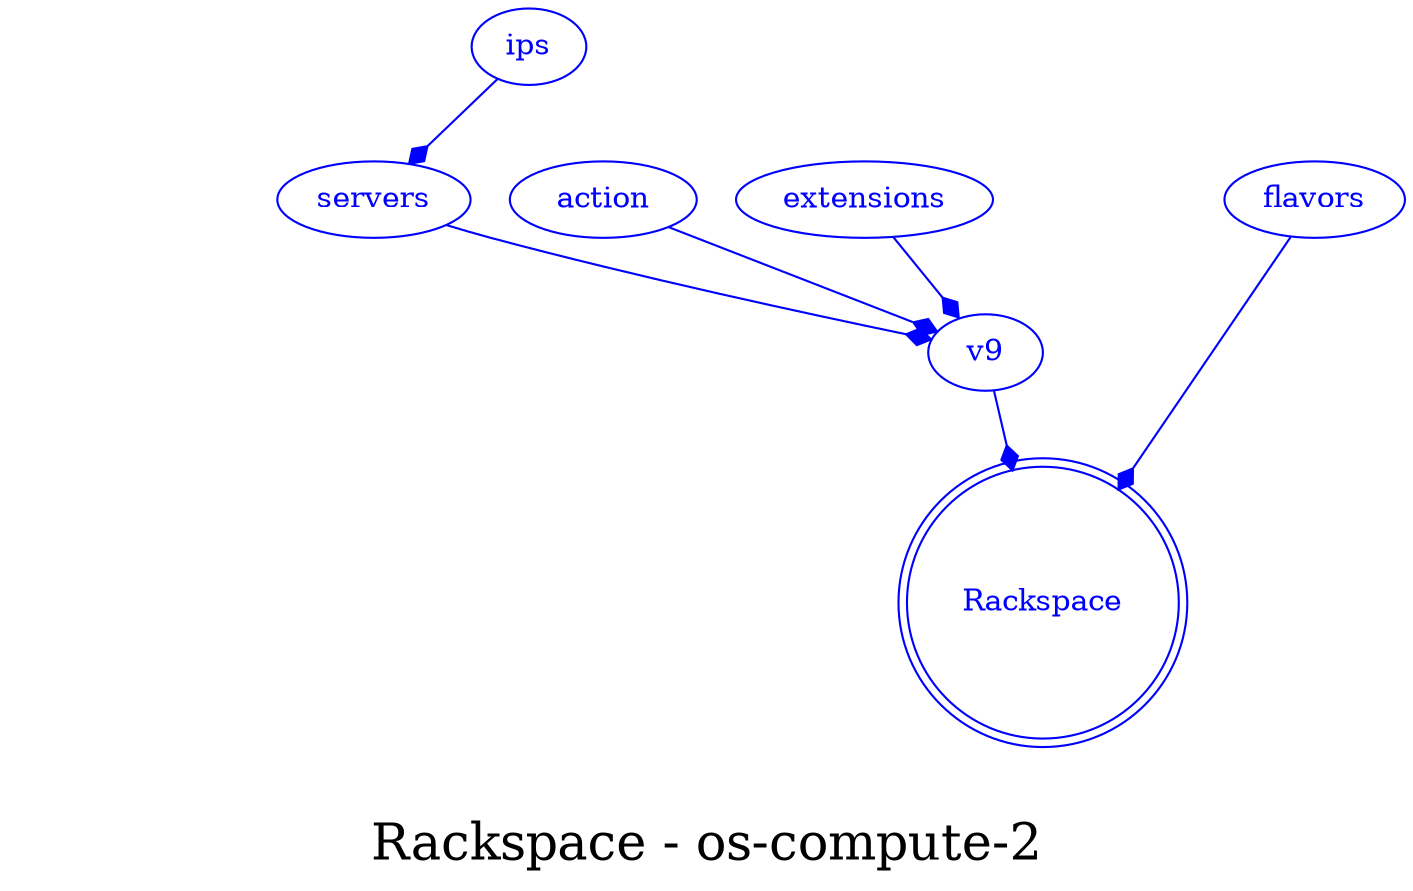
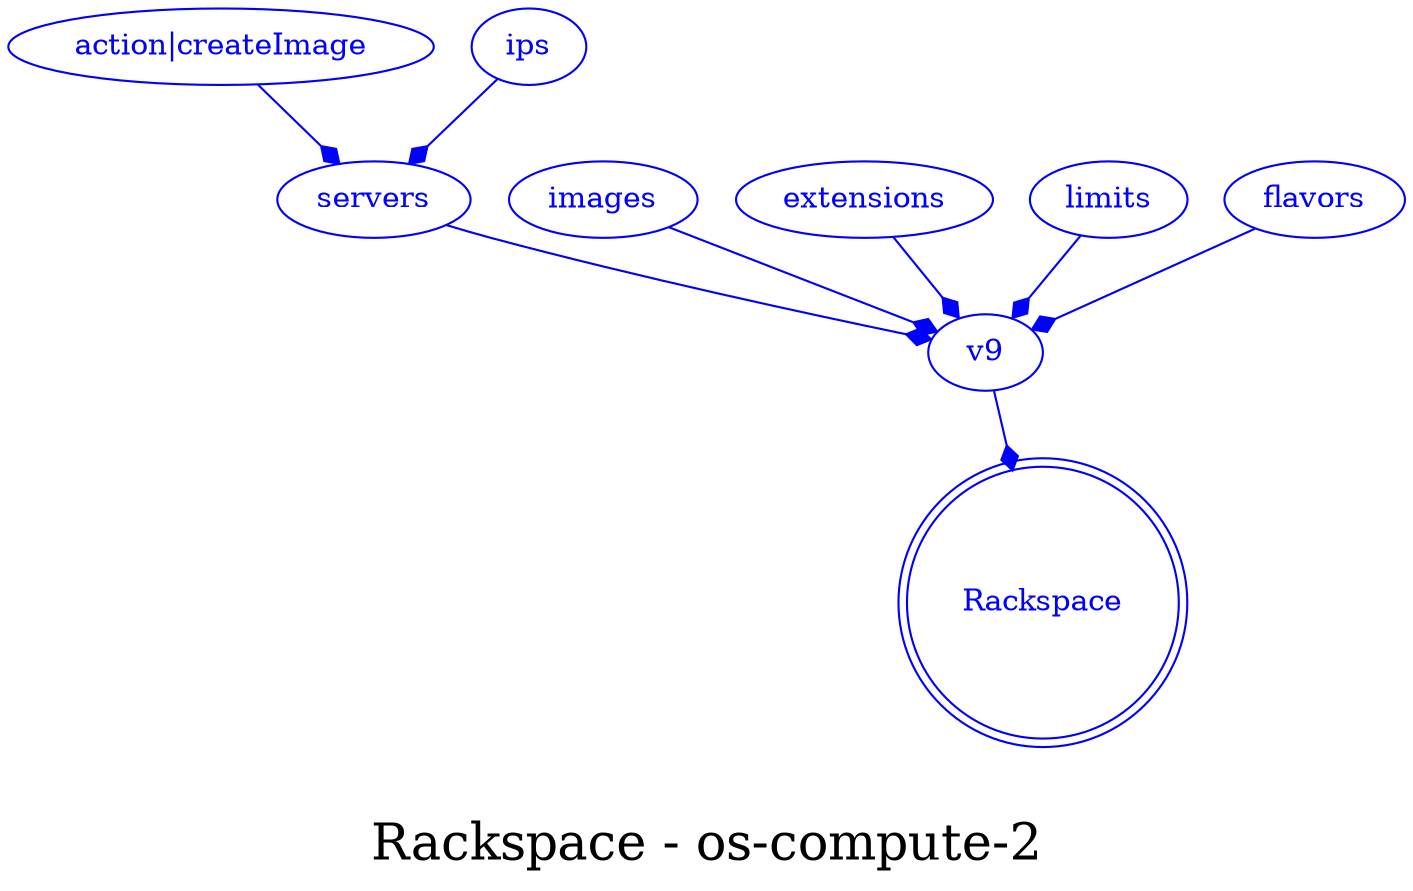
none -> (221, 47)
(603, 200) -> (603, 200)
none -> (1109, 200)
(1212, 353) -> (1155, 274)
